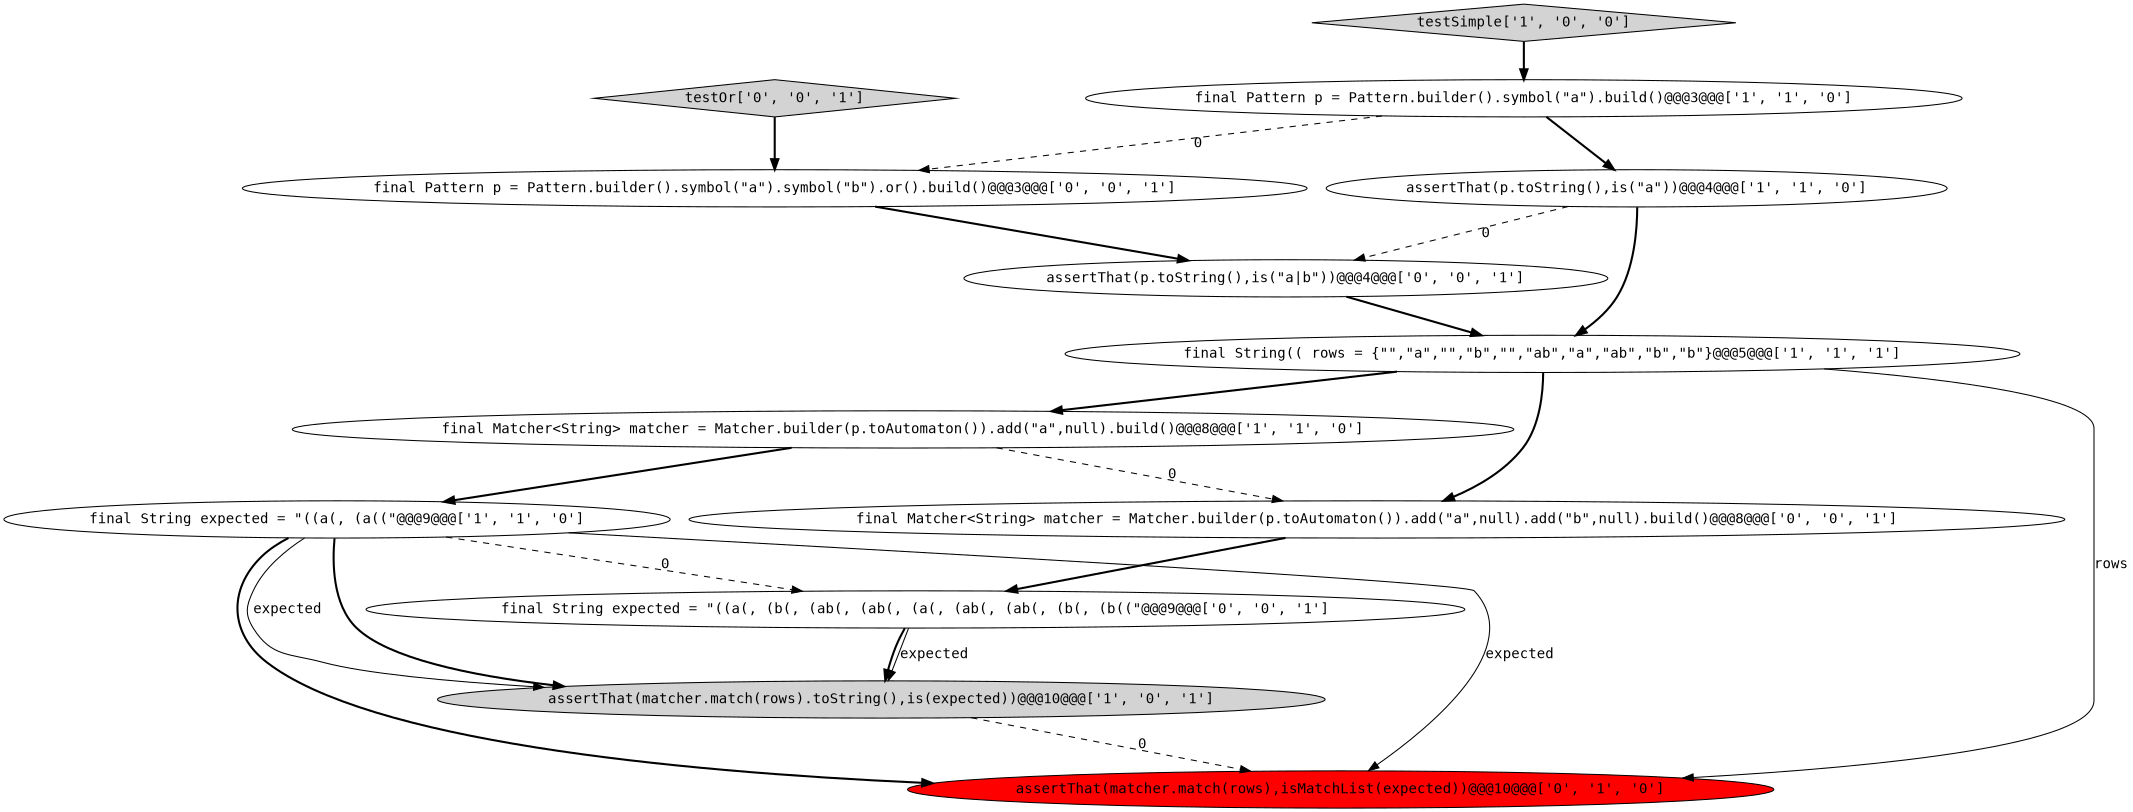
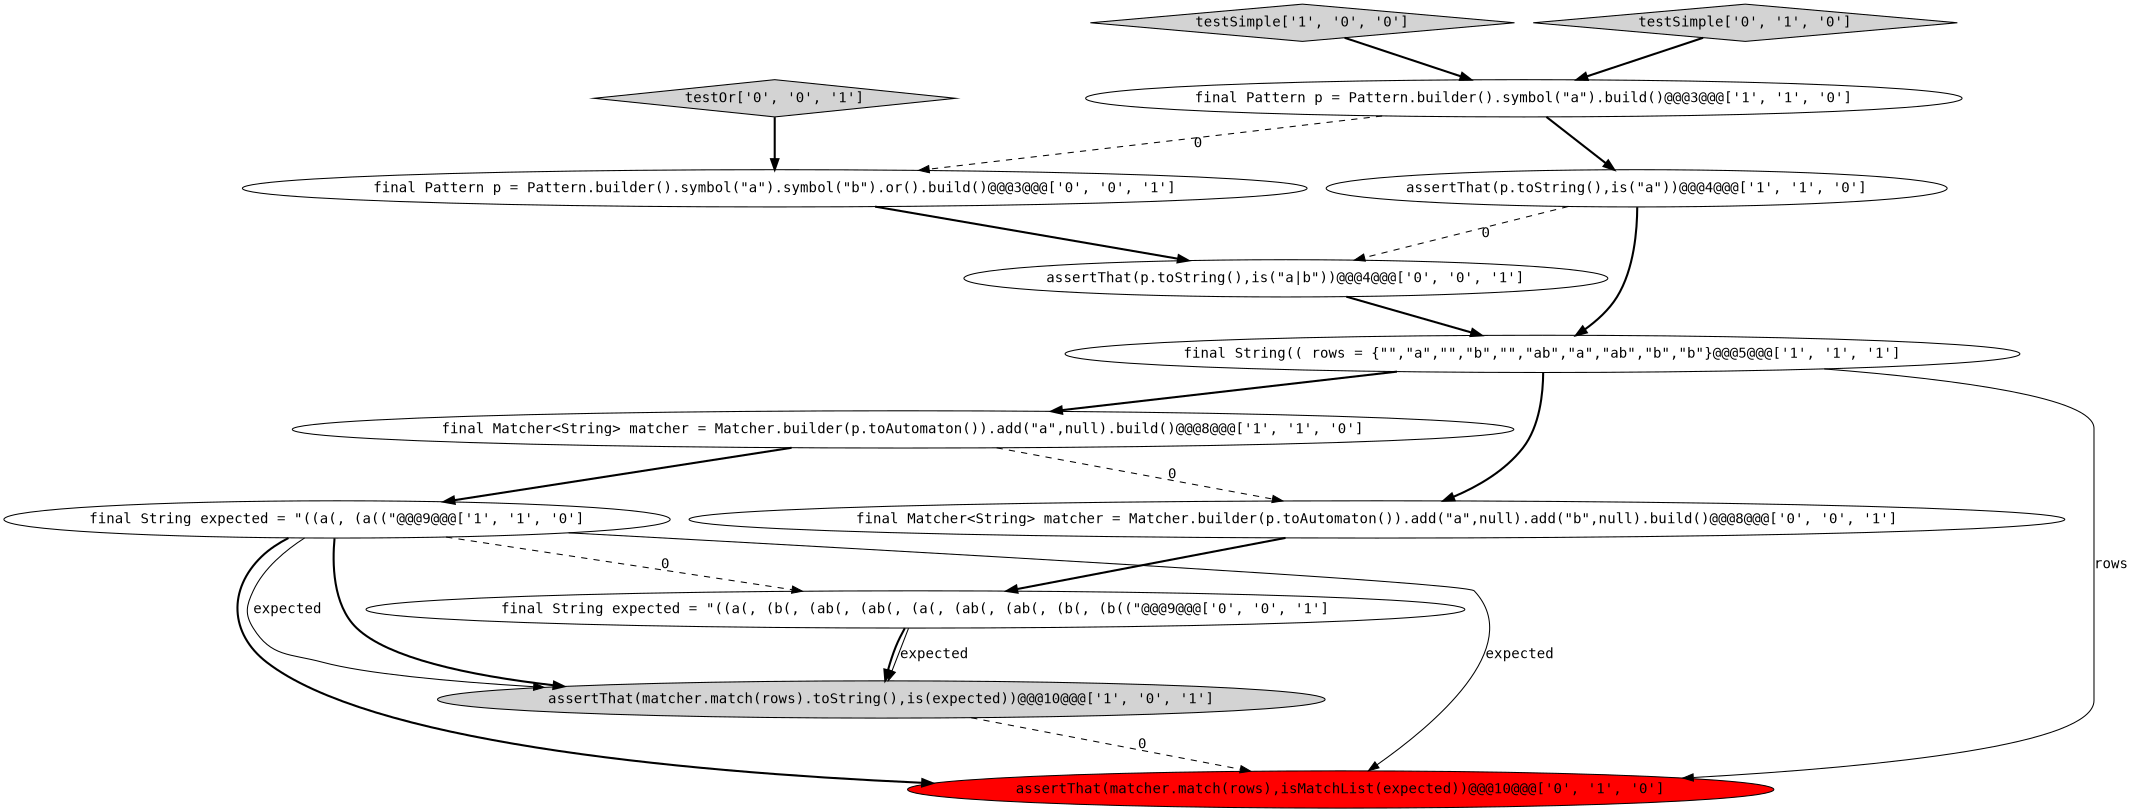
none -> (1745, 23)
